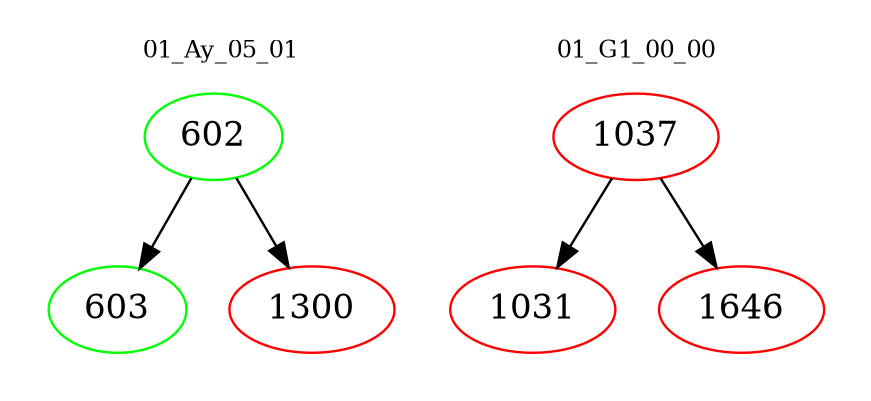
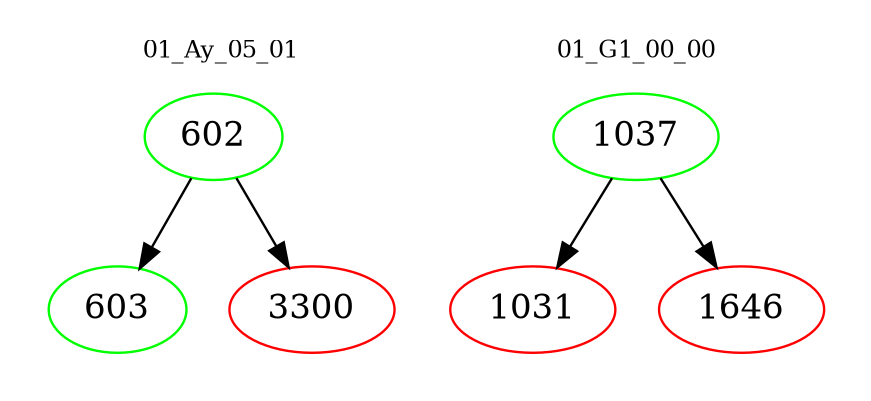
(636, 137) -> (636, 137)
(312, 310) -> (312, 310)
